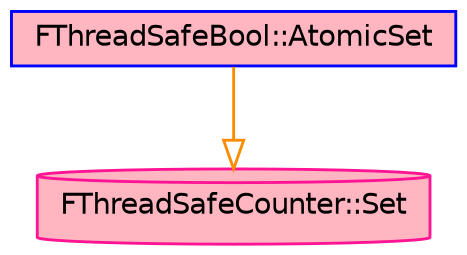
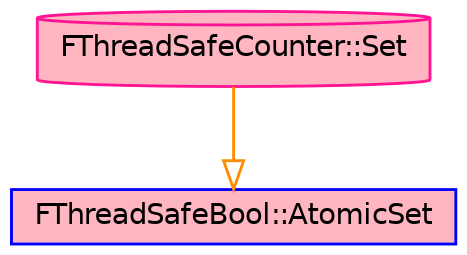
(234, 103) -> (234, 124)
